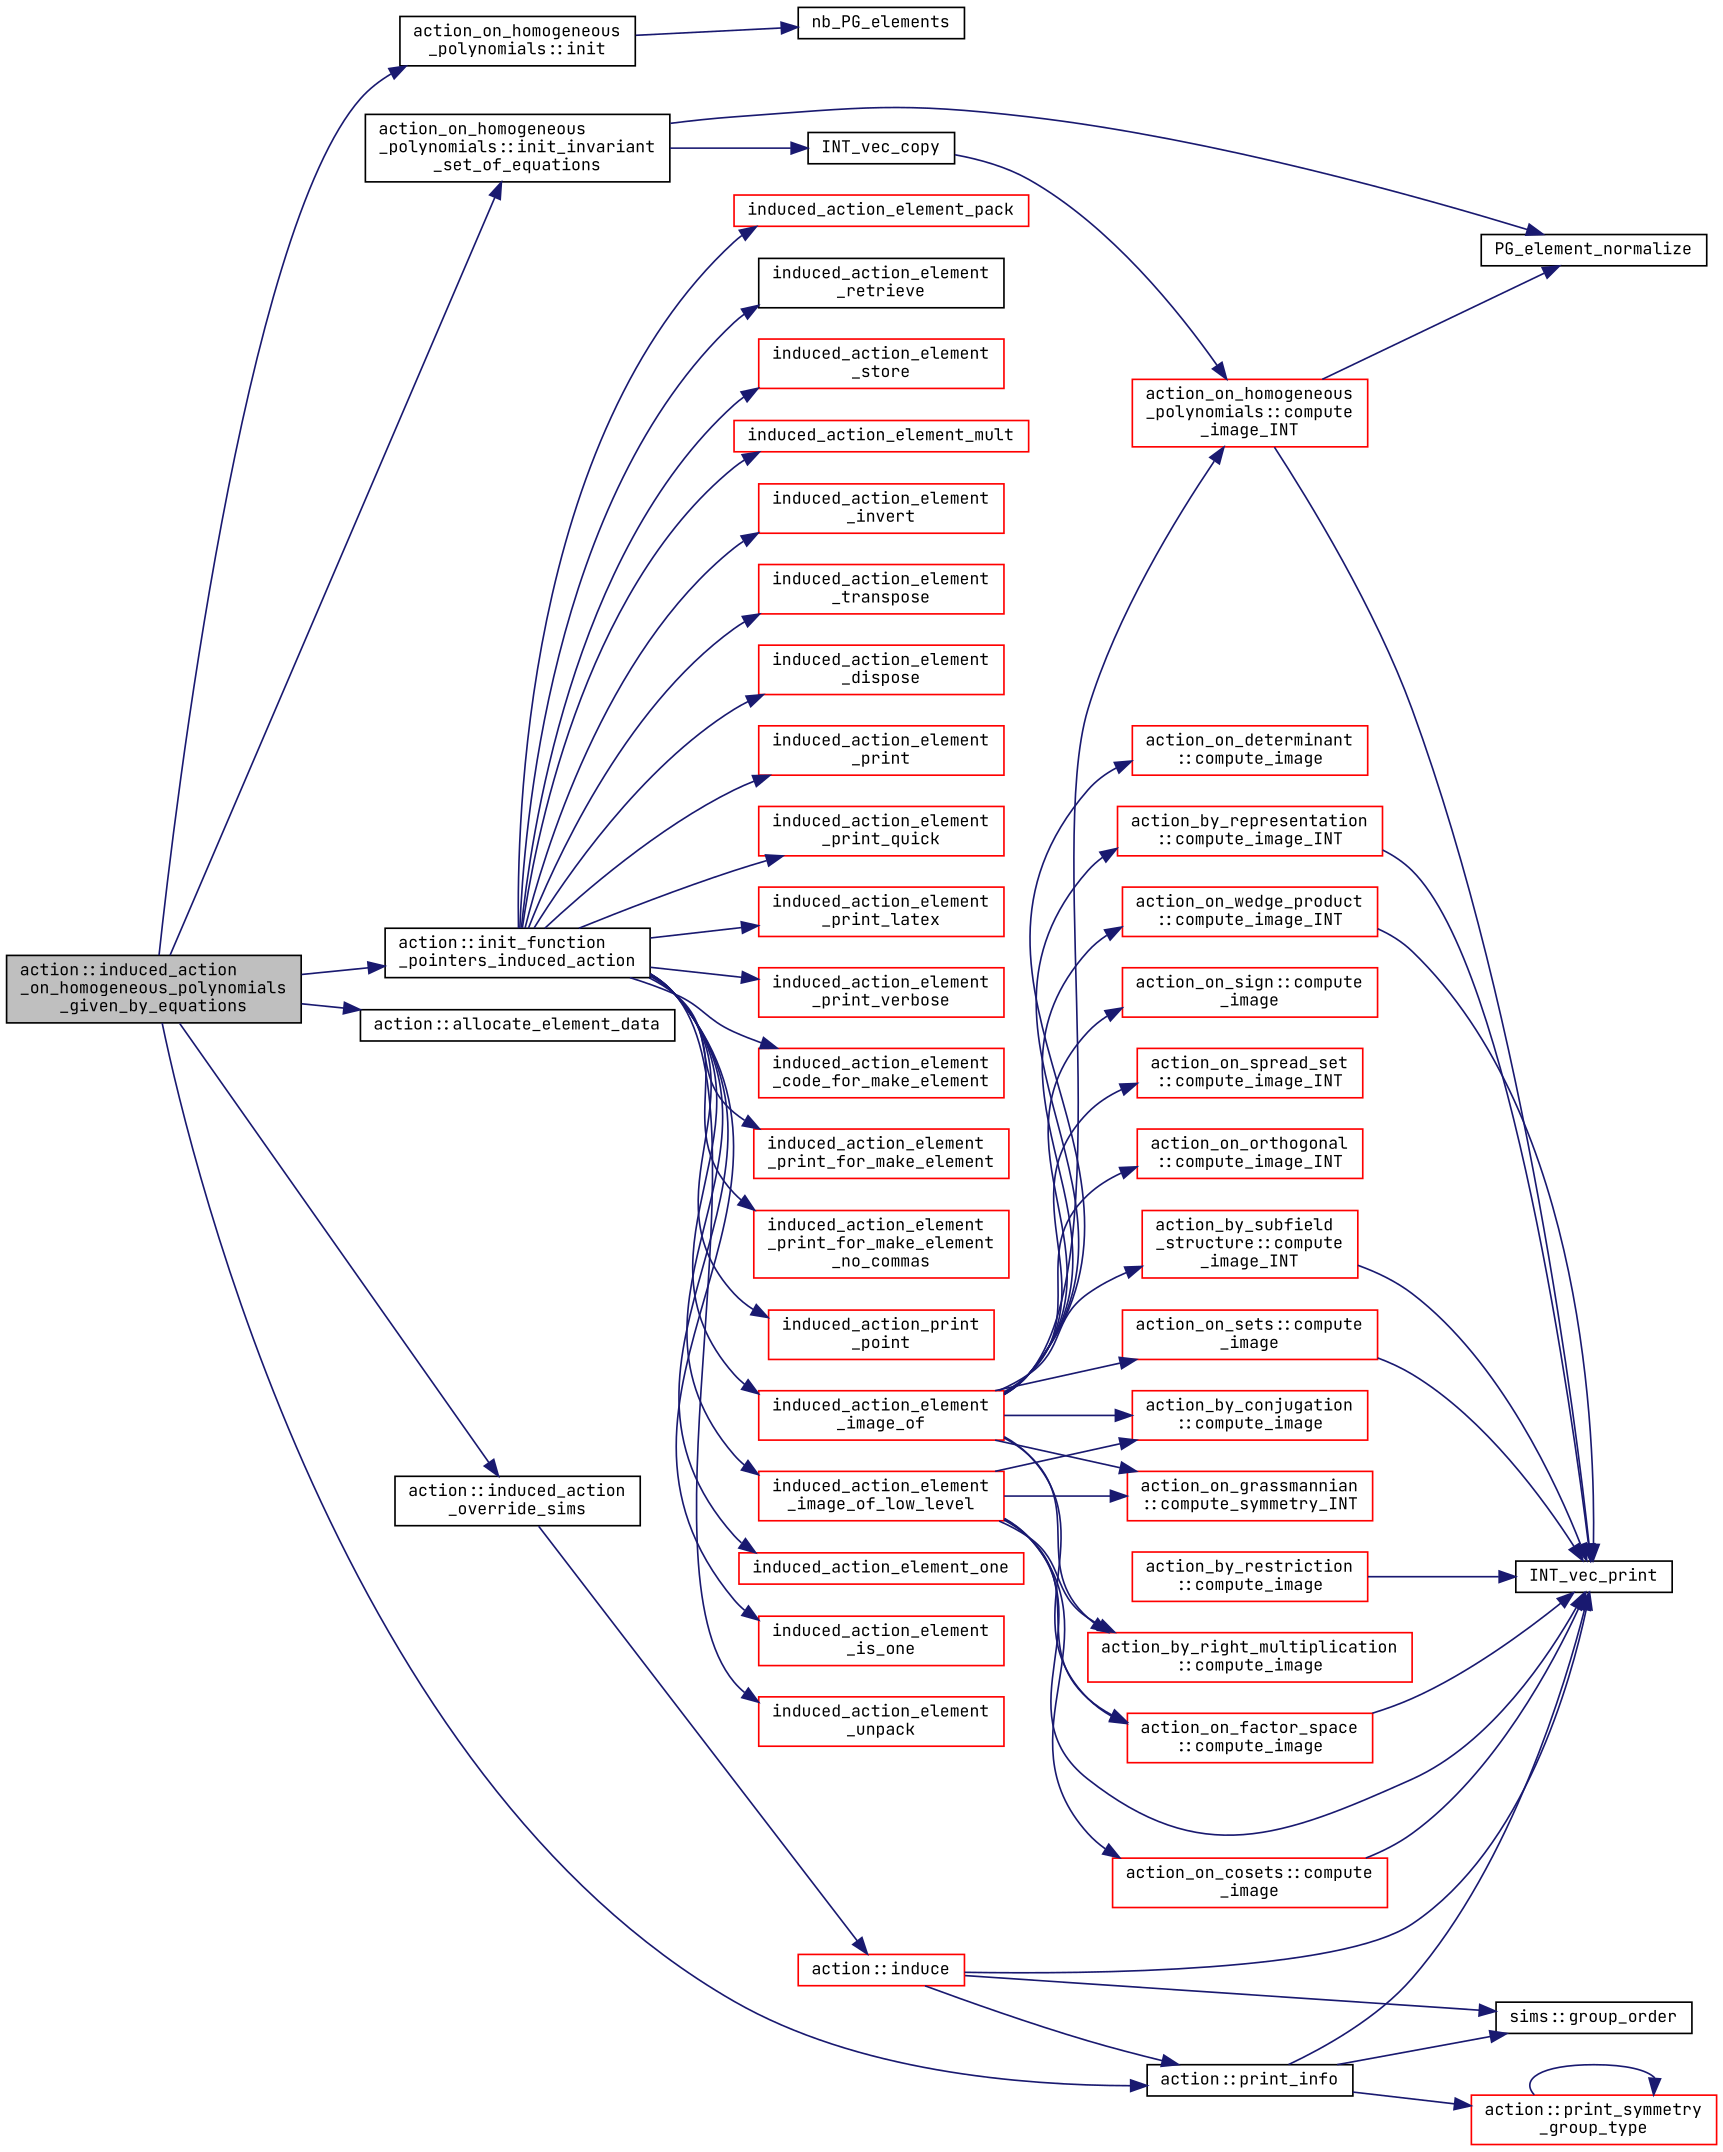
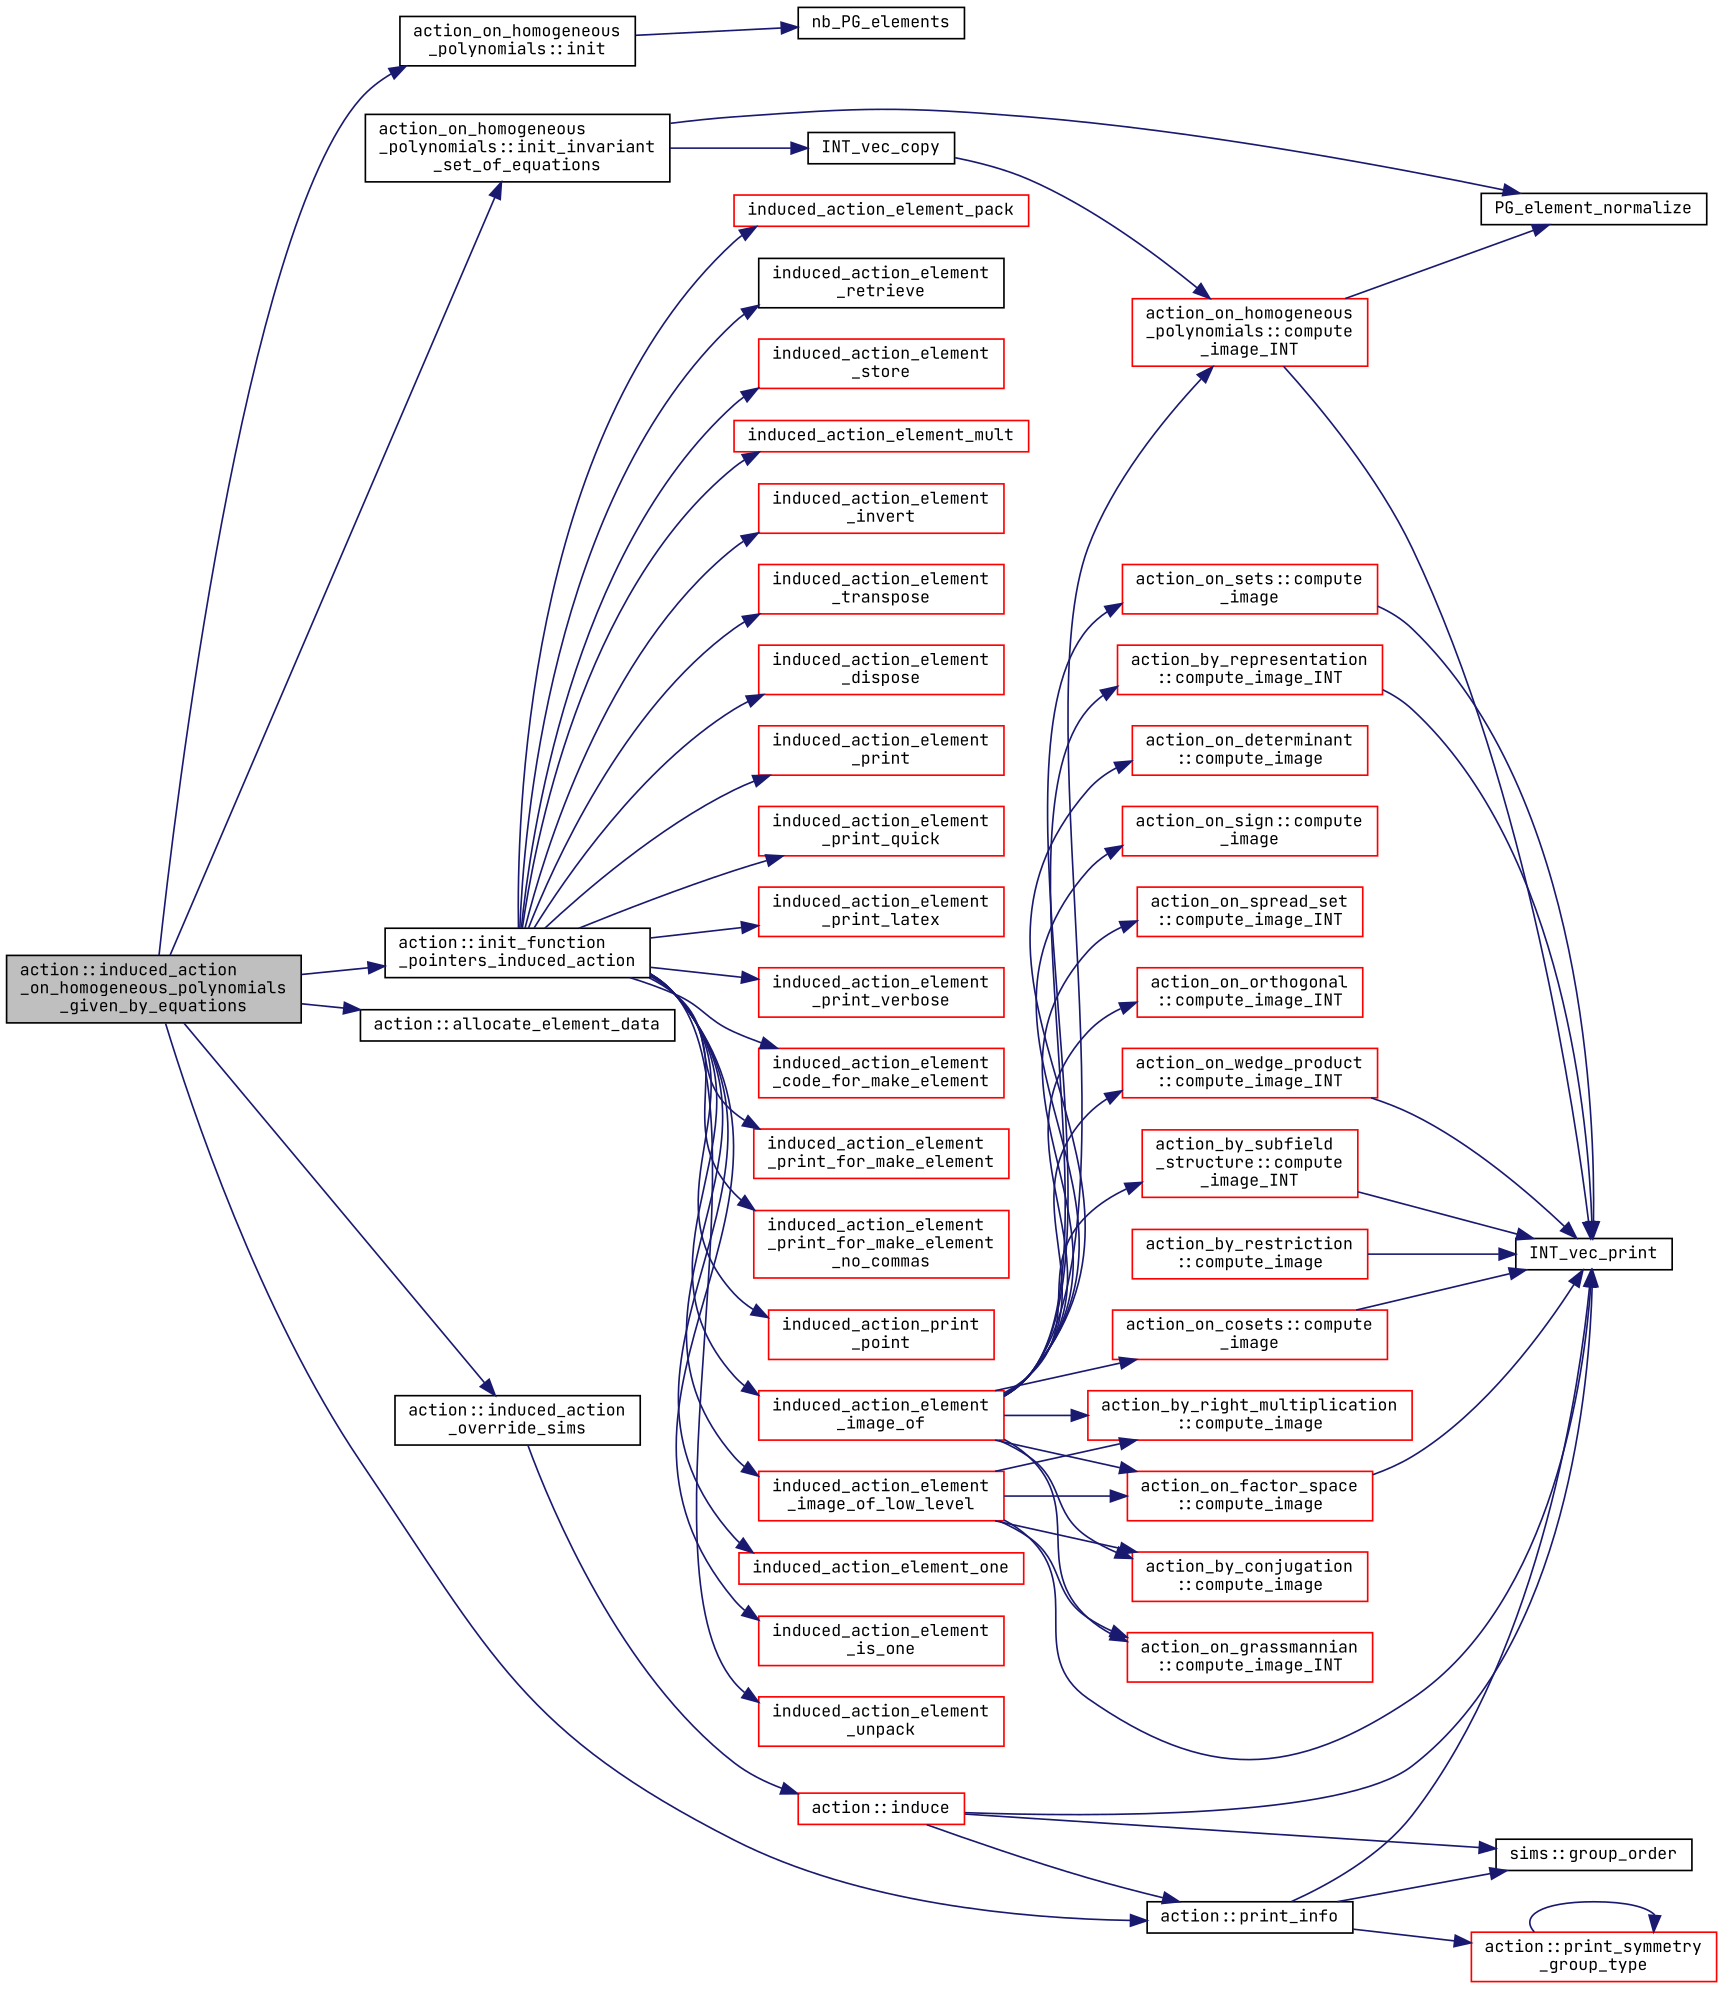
(1250, 1496) -> (1250, 1657)
(1053, 1755) -> (1057, 1377)
